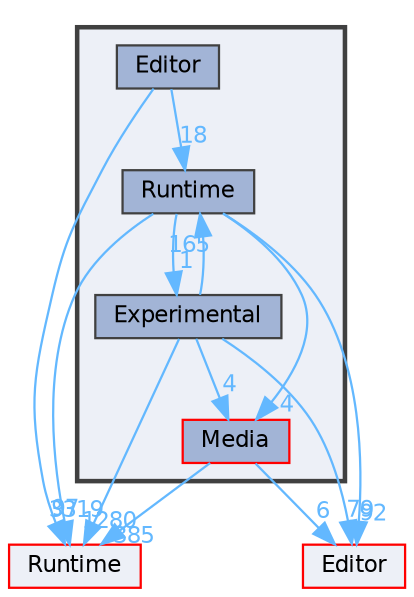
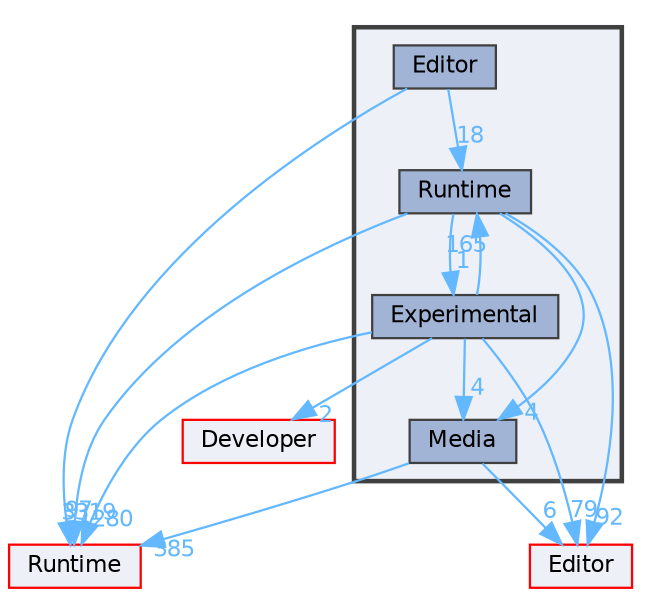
(236, 441) -> (463, 441)
none -> (259, 441)
